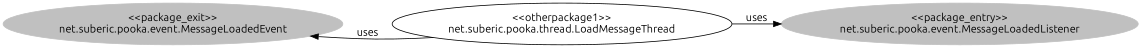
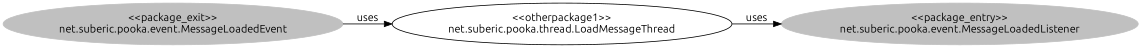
(376, 39) -> (363, 24)
